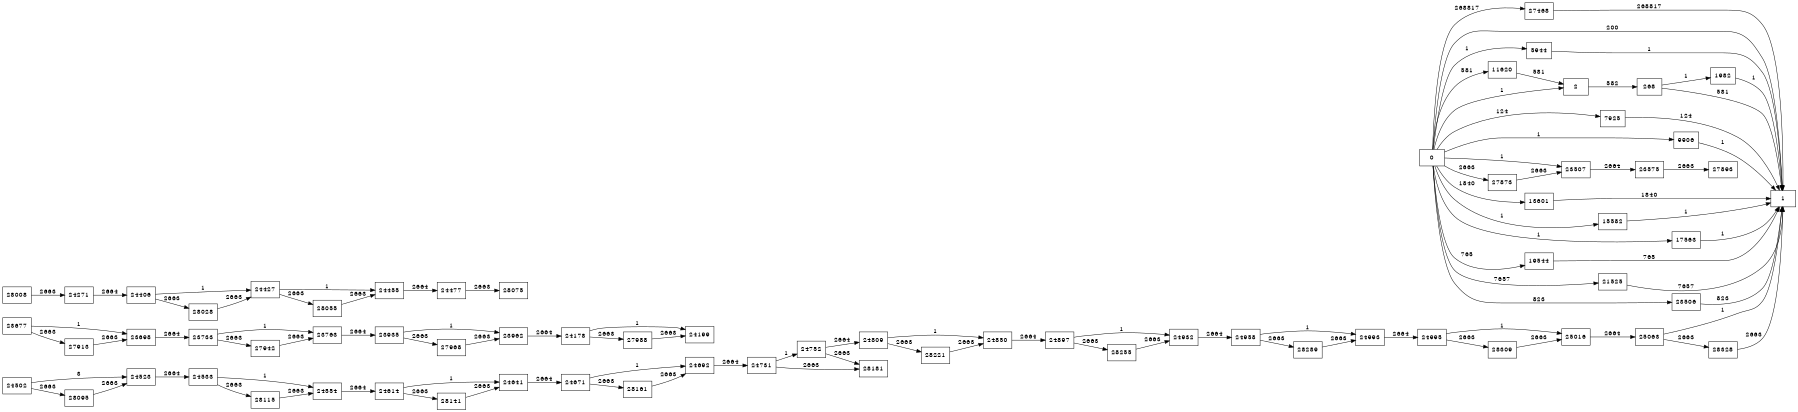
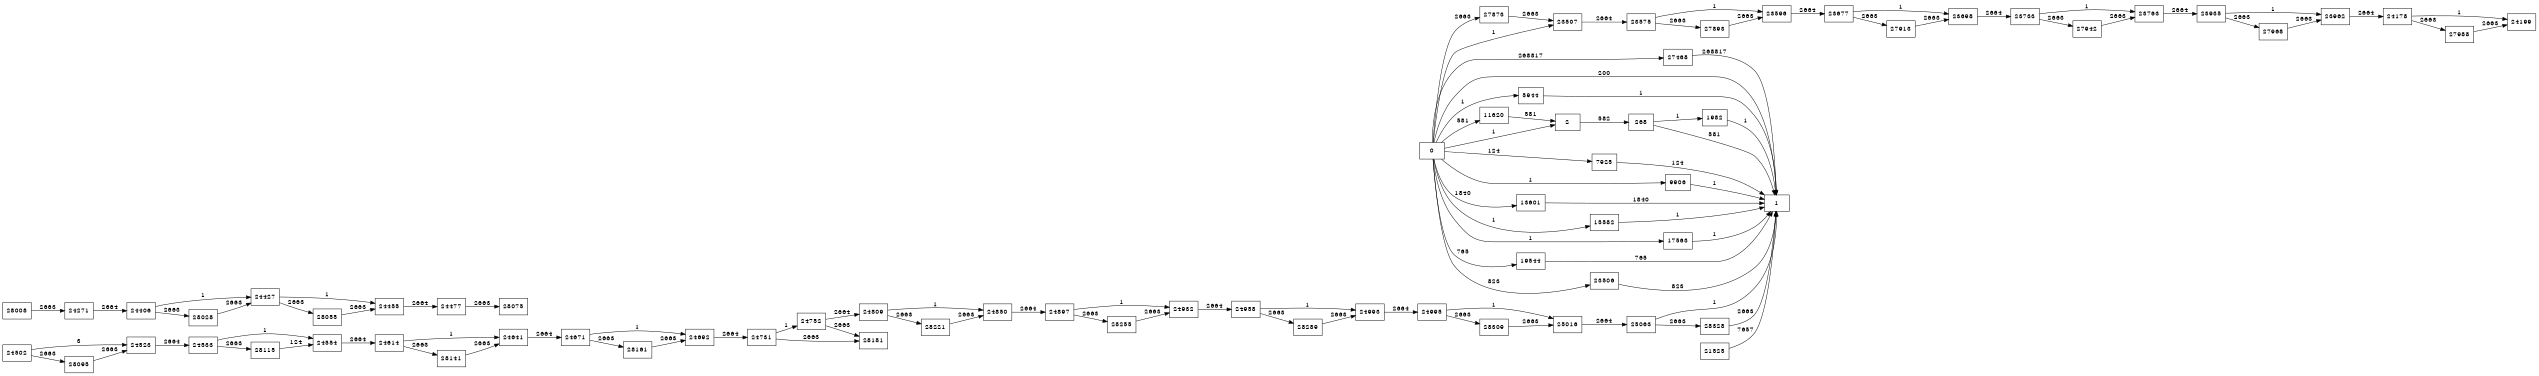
none -> (1777, 14)
(1470, 278) -> none
(296, 391) -> (296, 342)
